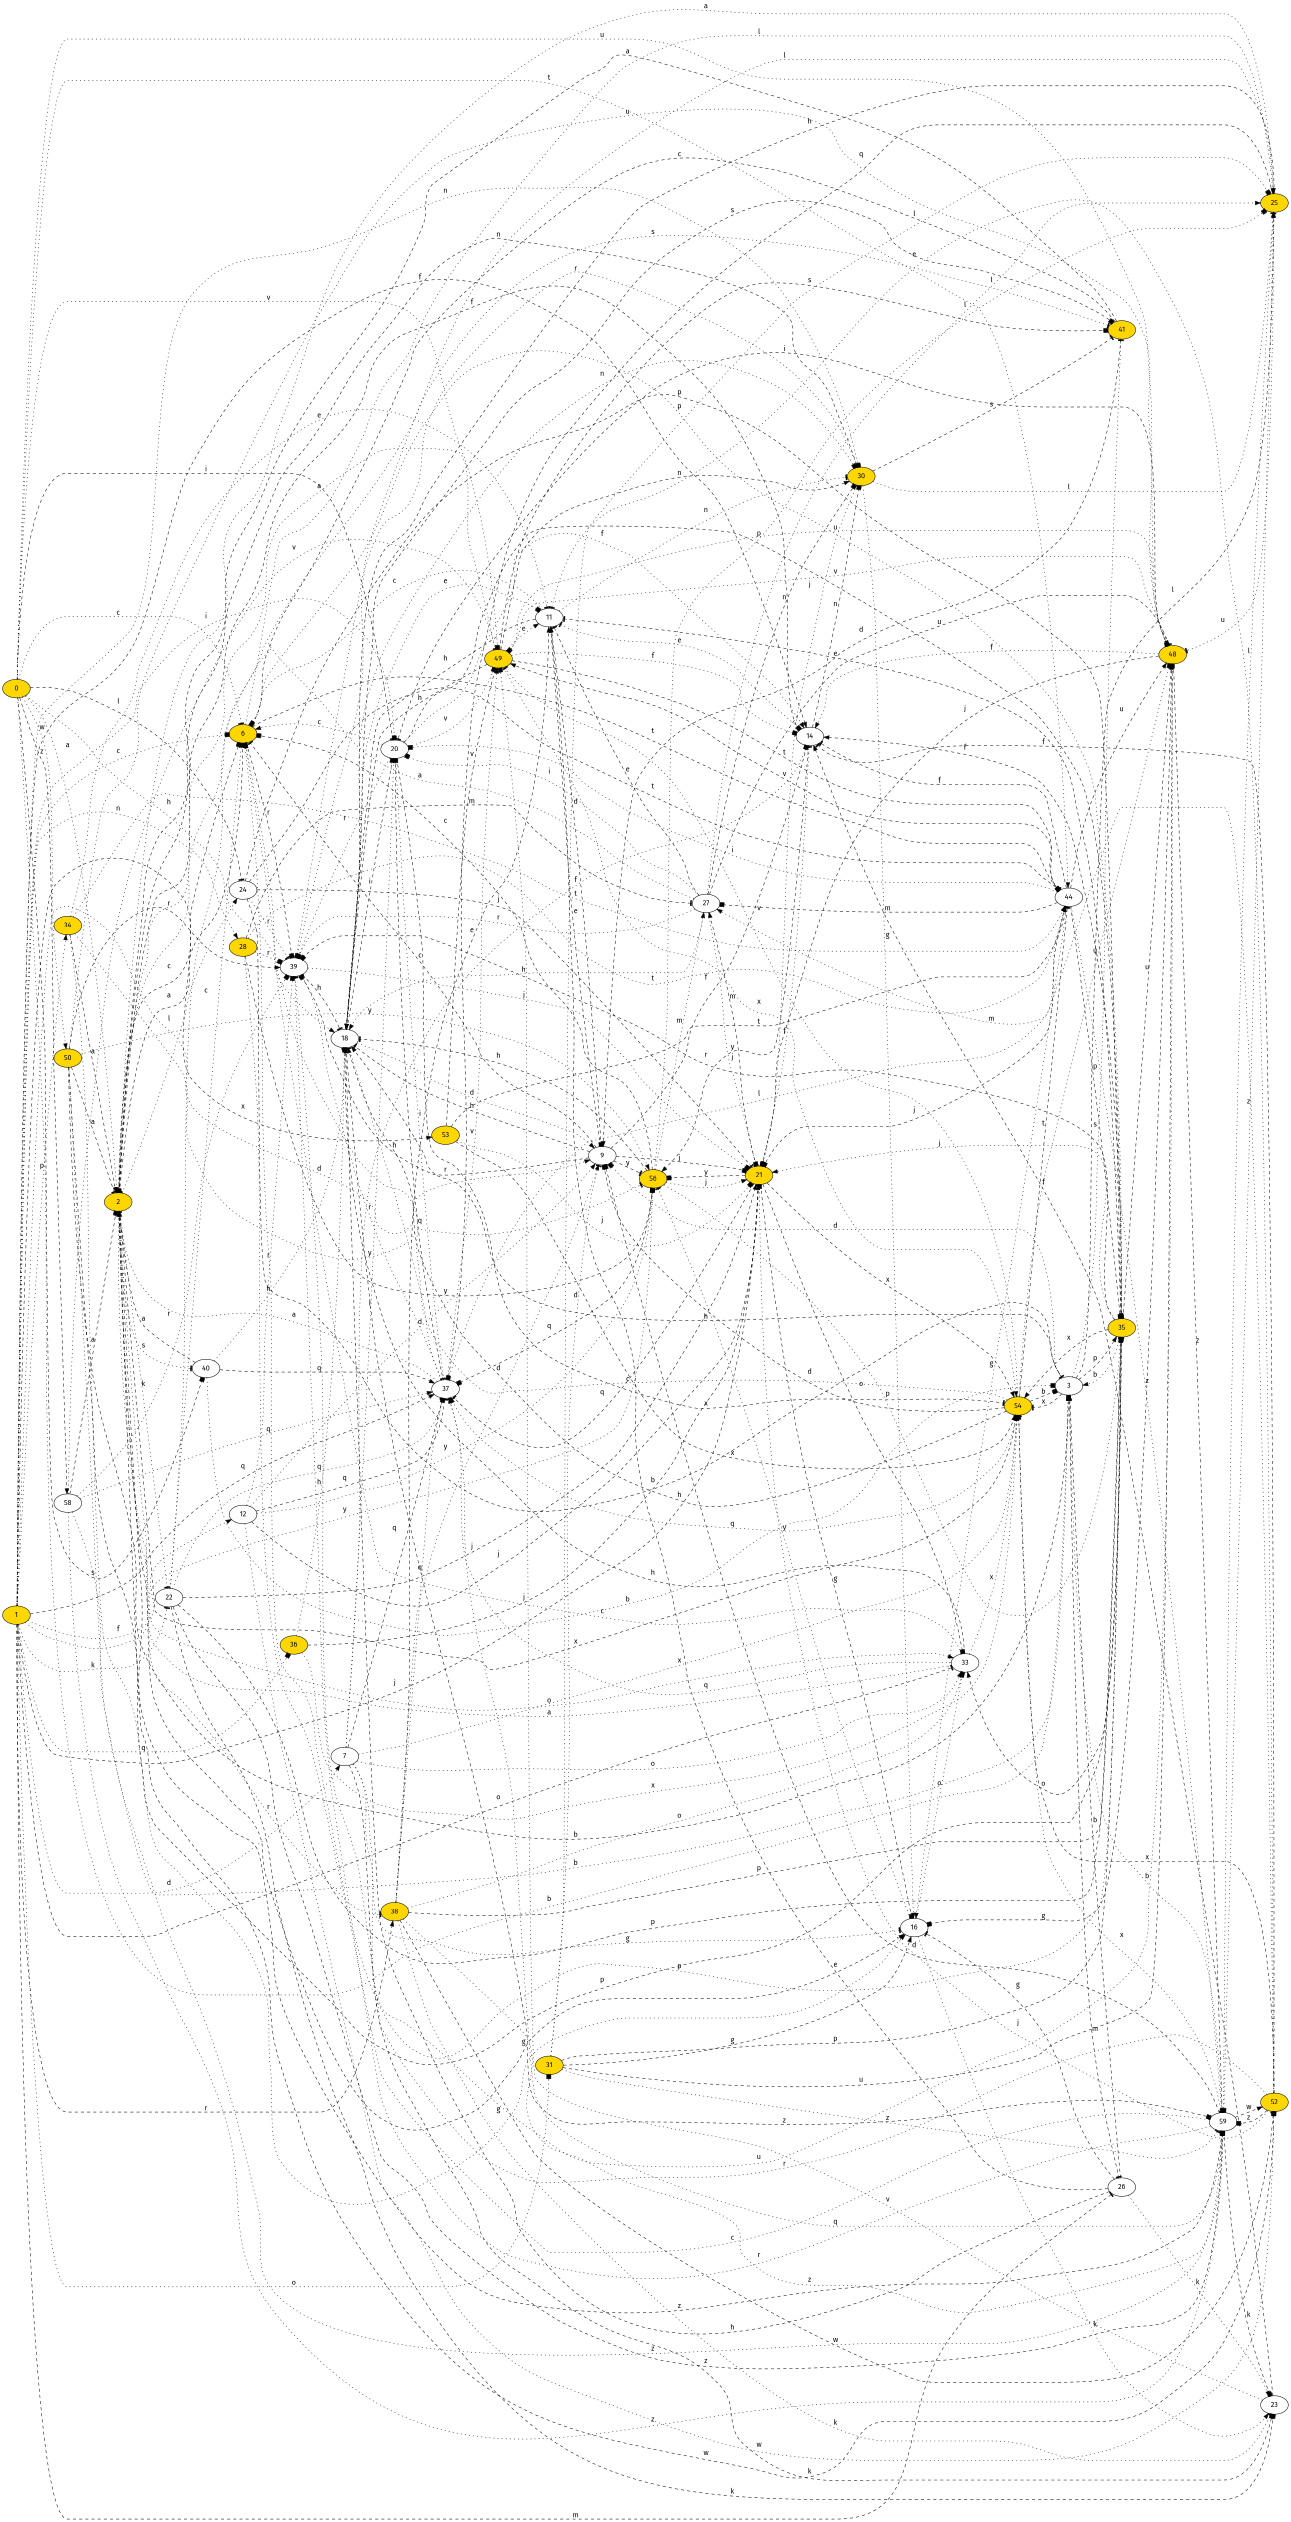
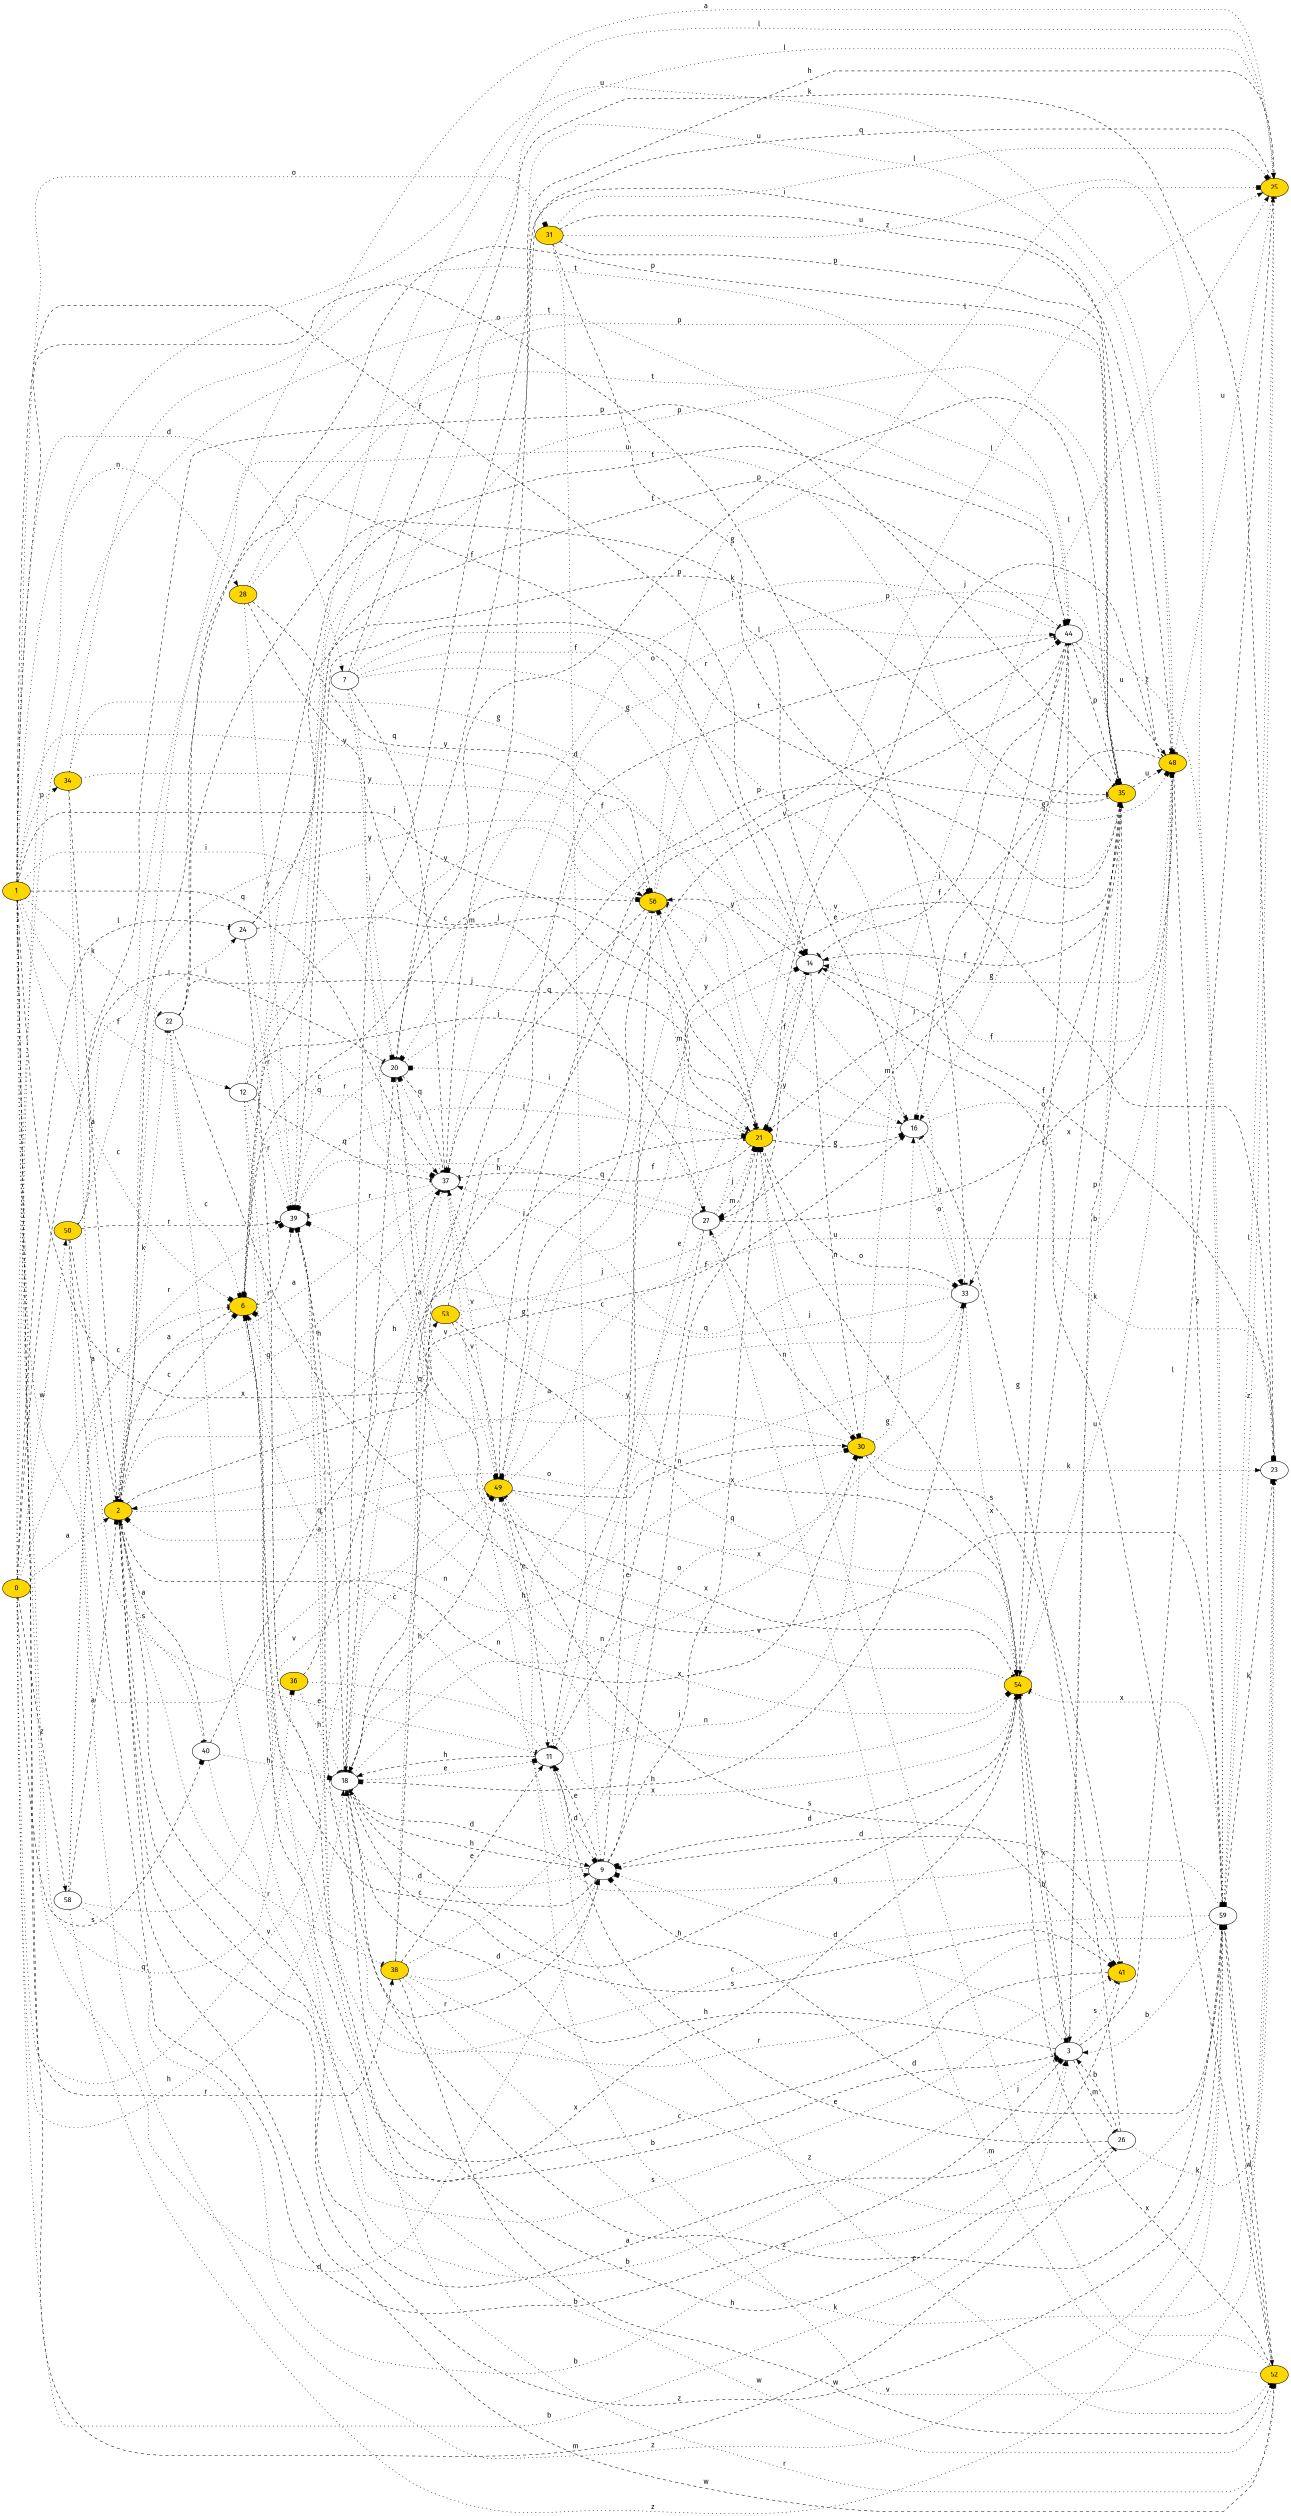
(521, 636) -> (533, 1631)
(472, 1098) -> (465, 1828)
none -> (1061, 1470)
